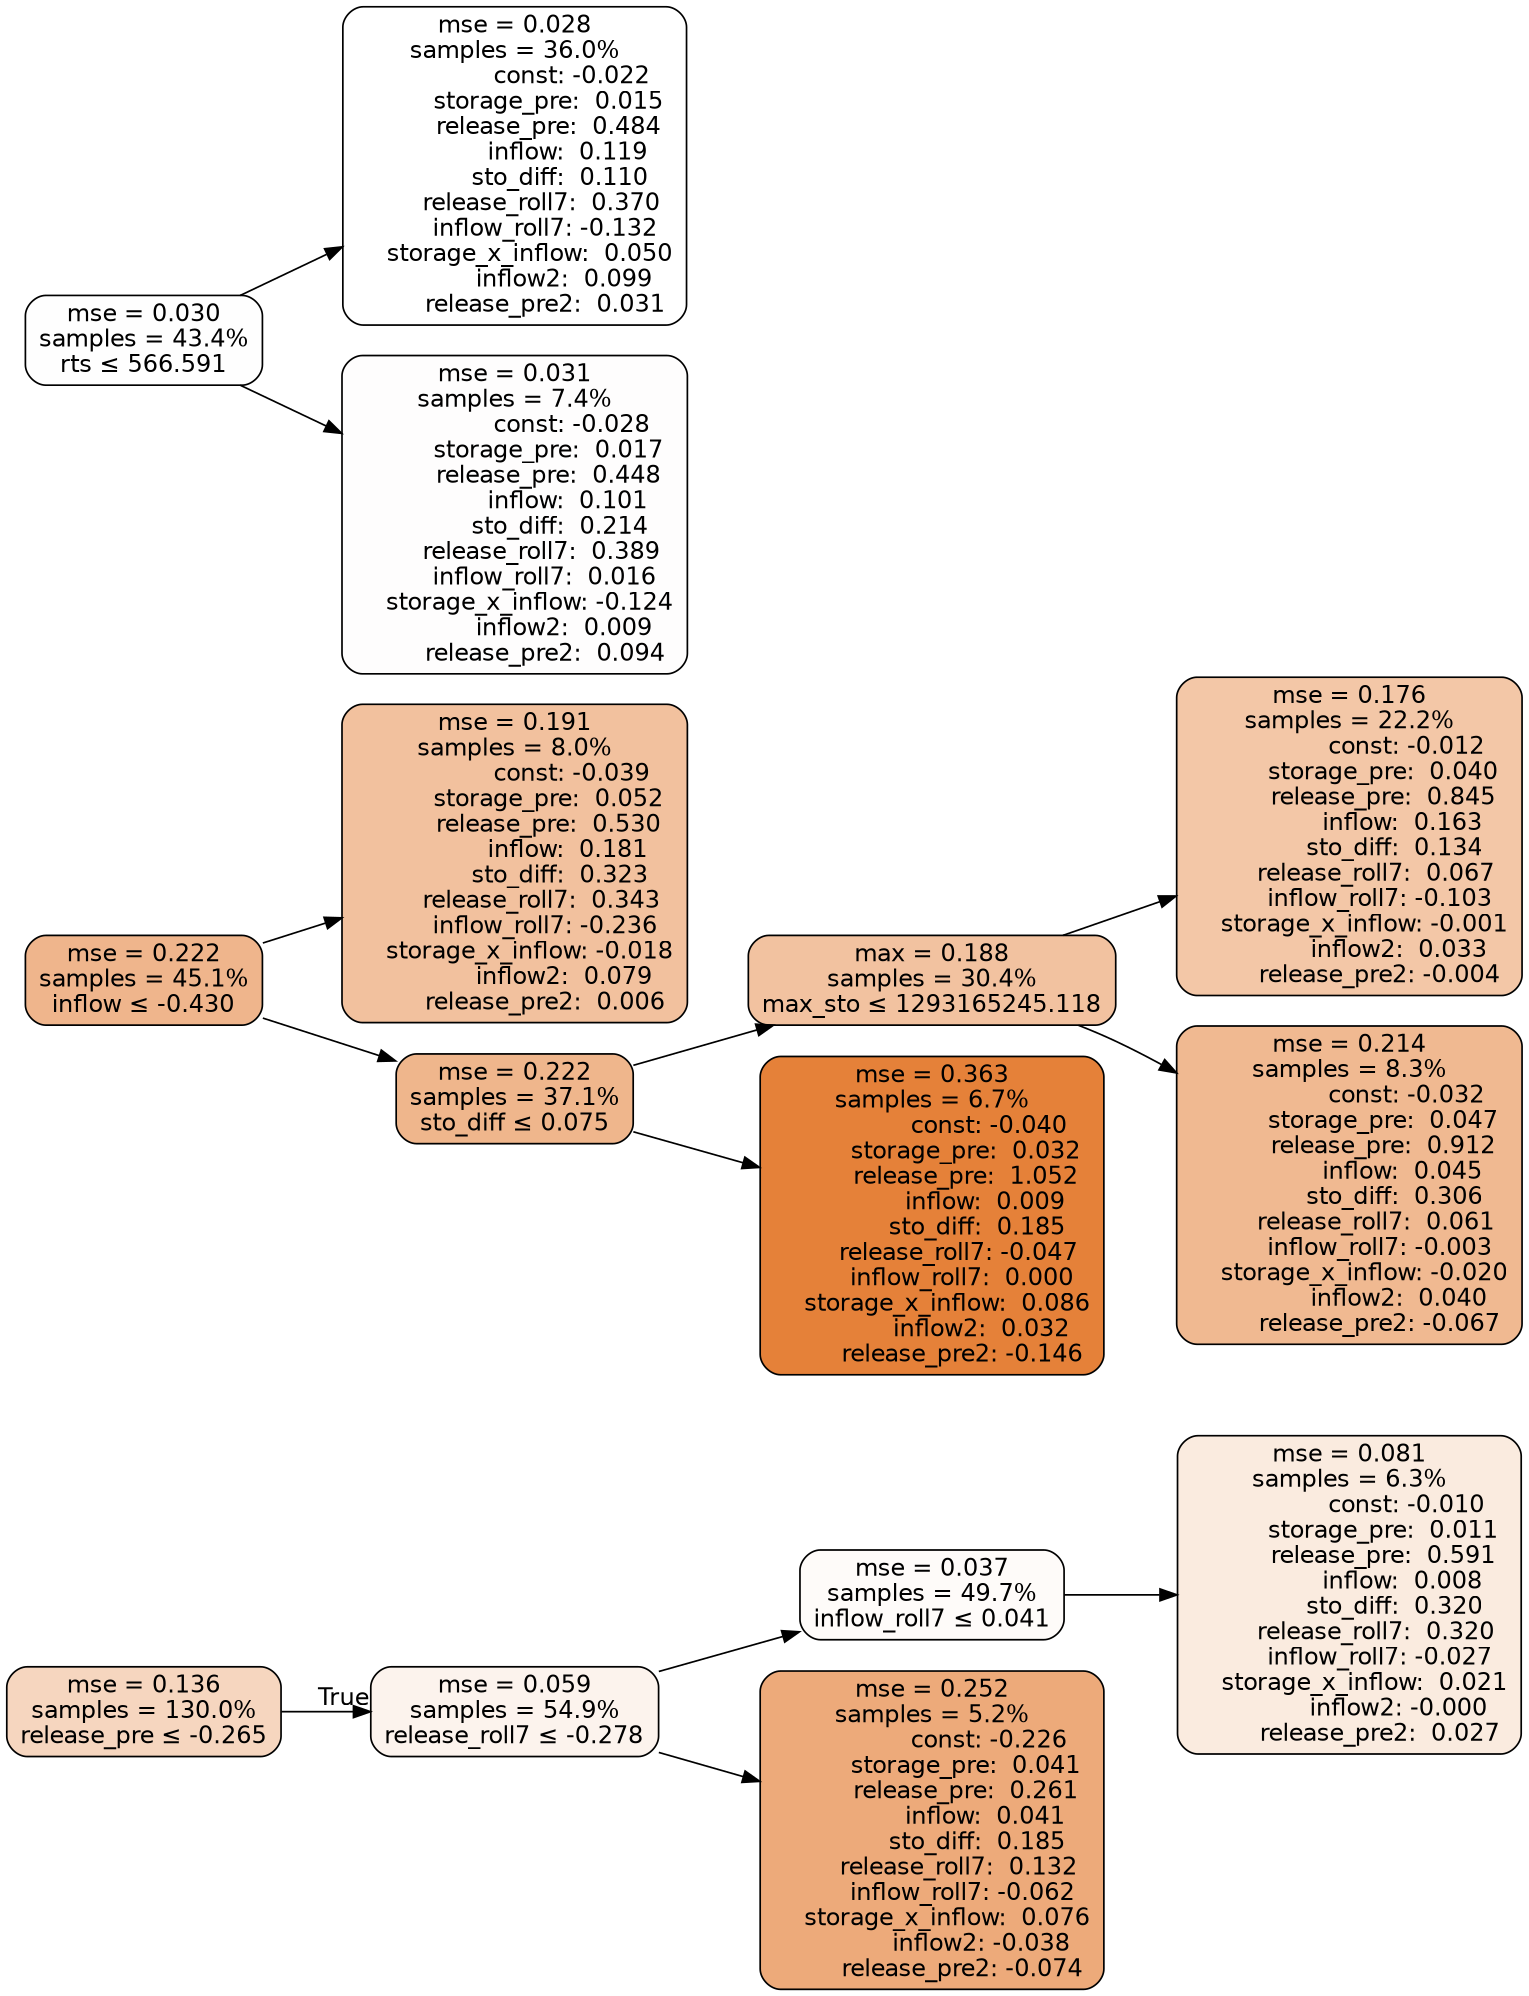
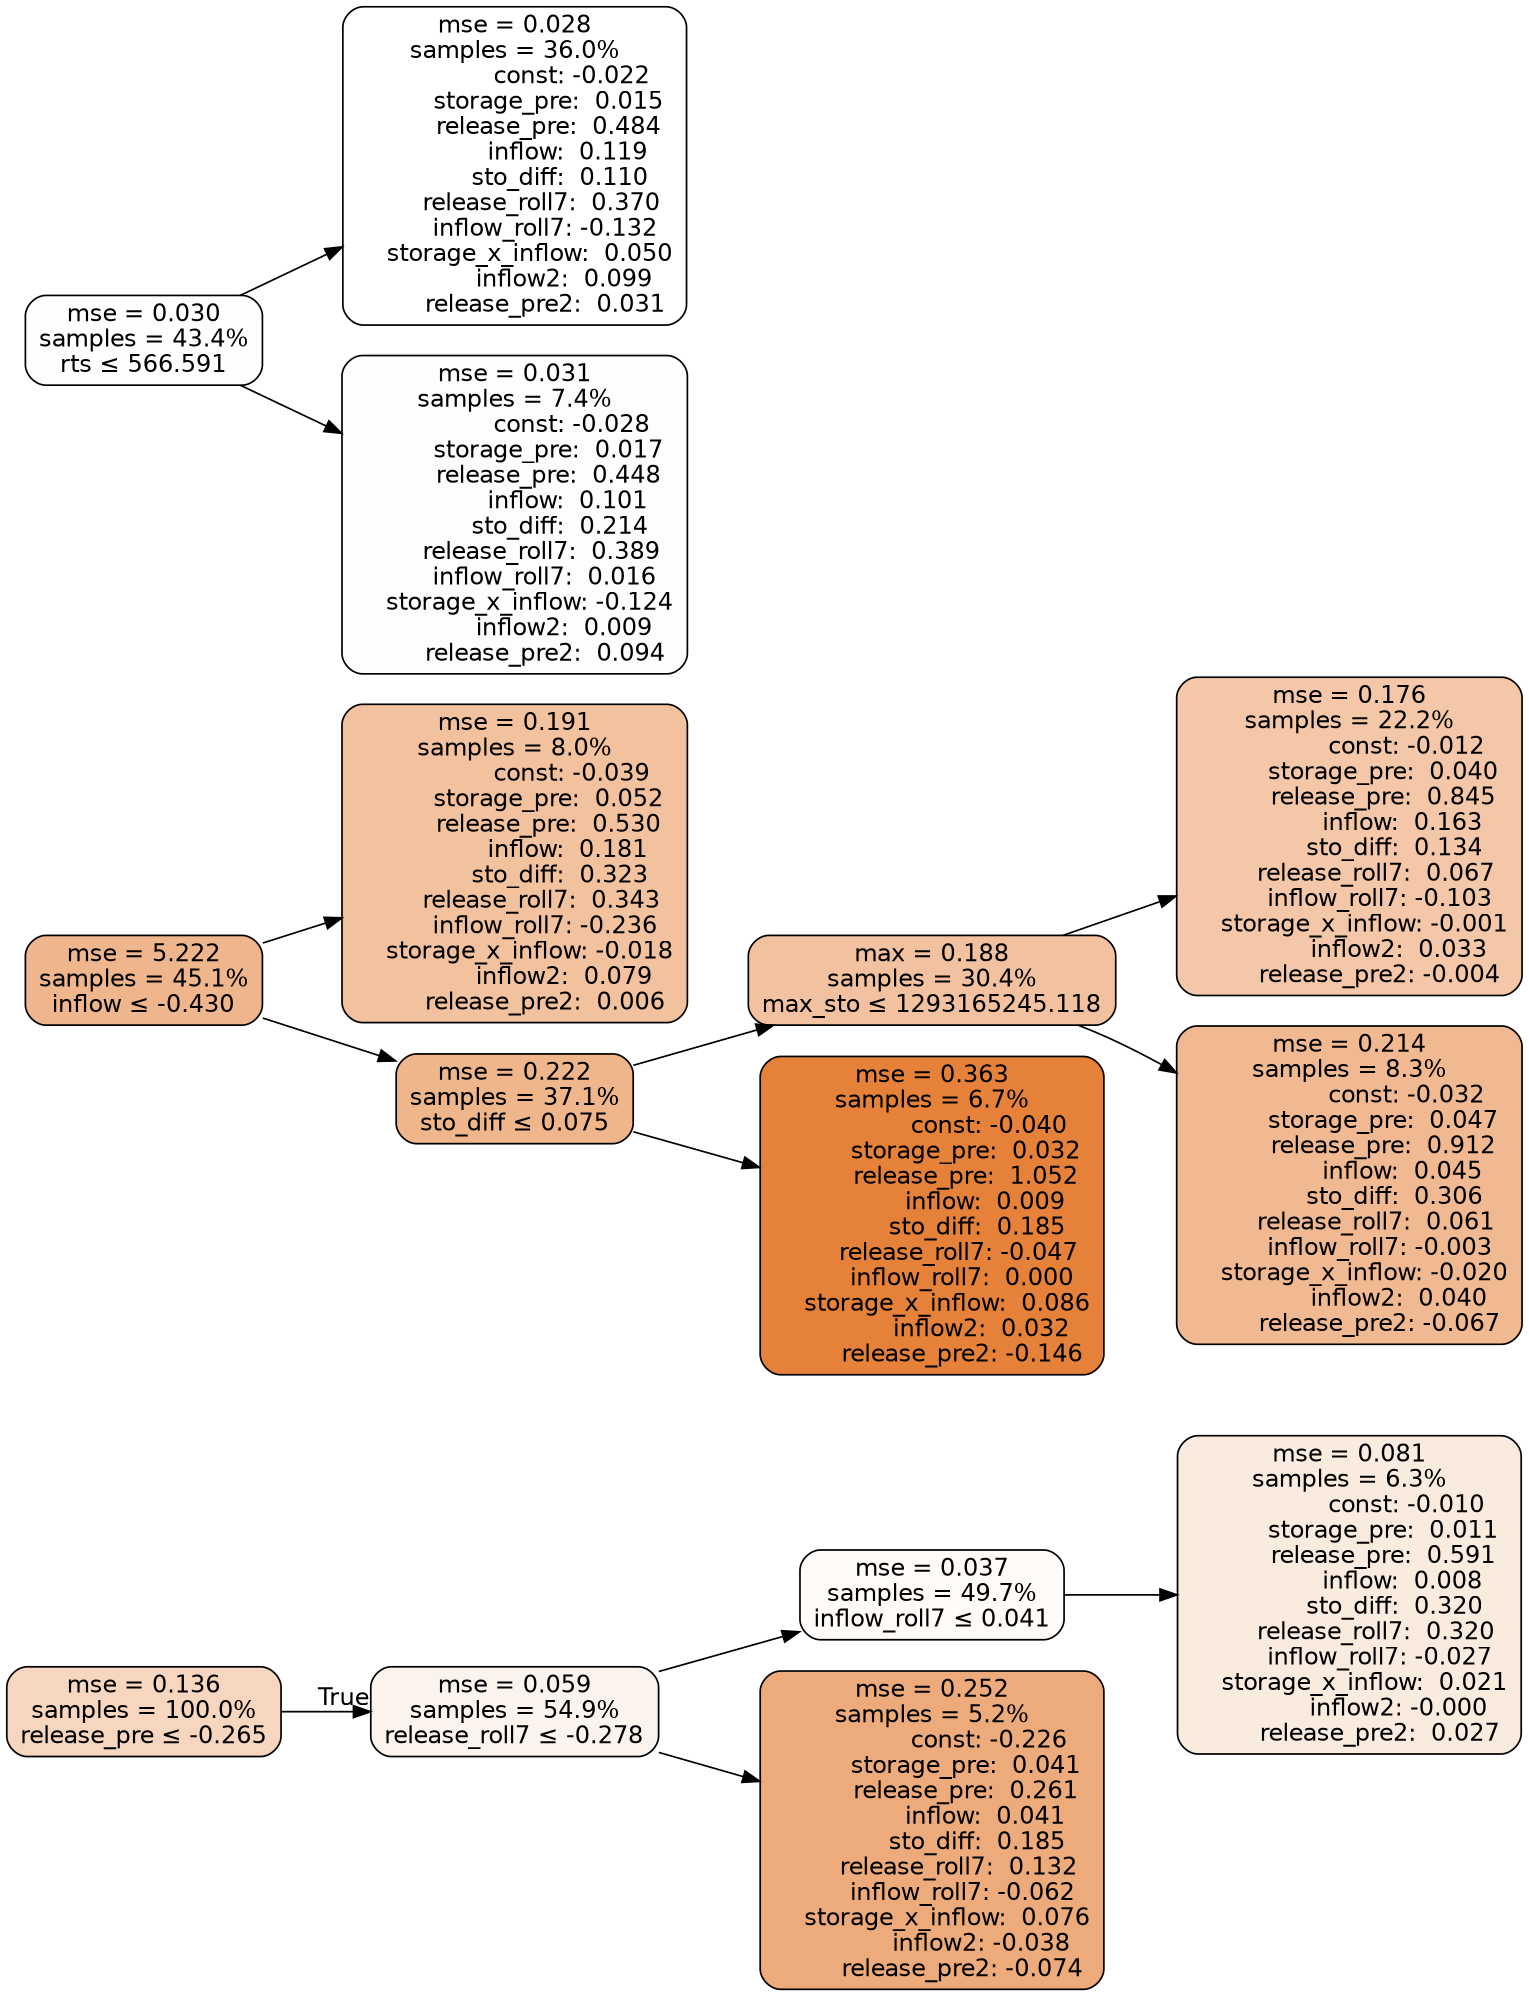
(144, 980) -> (144, 980)
(144, 1712) -> (144, 1712)
